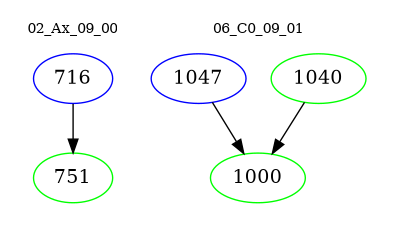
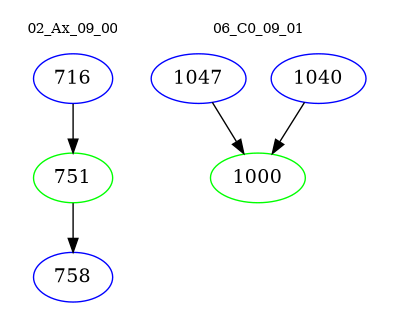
(319, 79) -> (319, 79)
none -> (73, 277)
